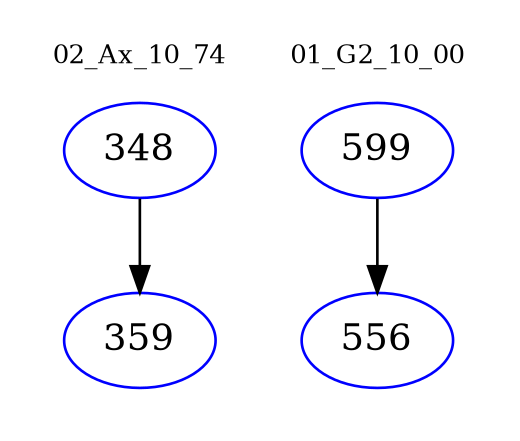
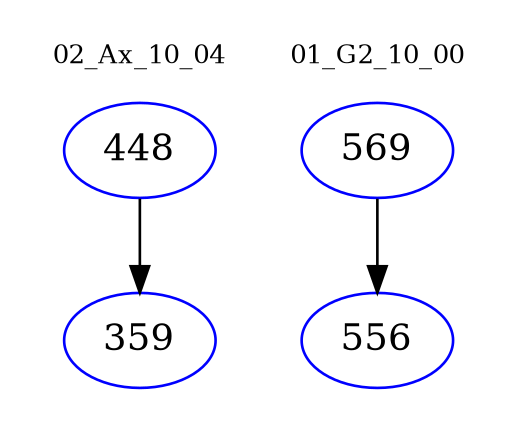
(140, 57) -> (140, 57)
(140, 150) -> (140, 150)
(377, 150) -> (377, 150)
